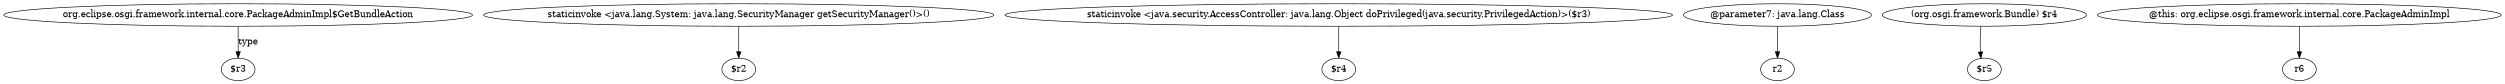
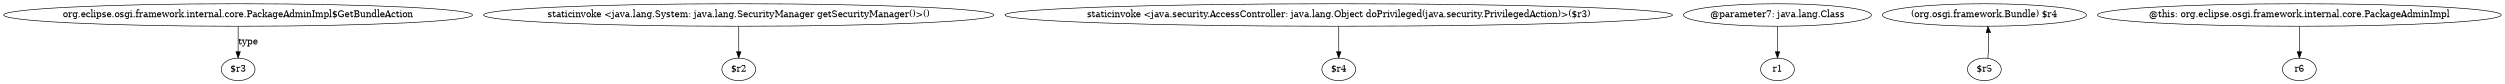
(1980, 39) -> (1989, 45)
(1778, 69) -> (1778, 69)
